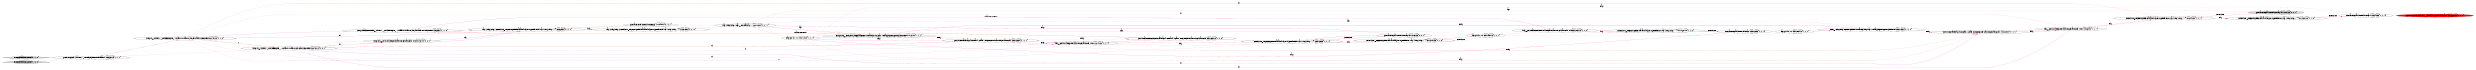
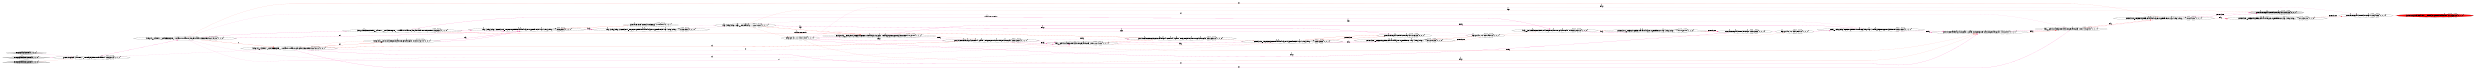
none -> (26, 53)
